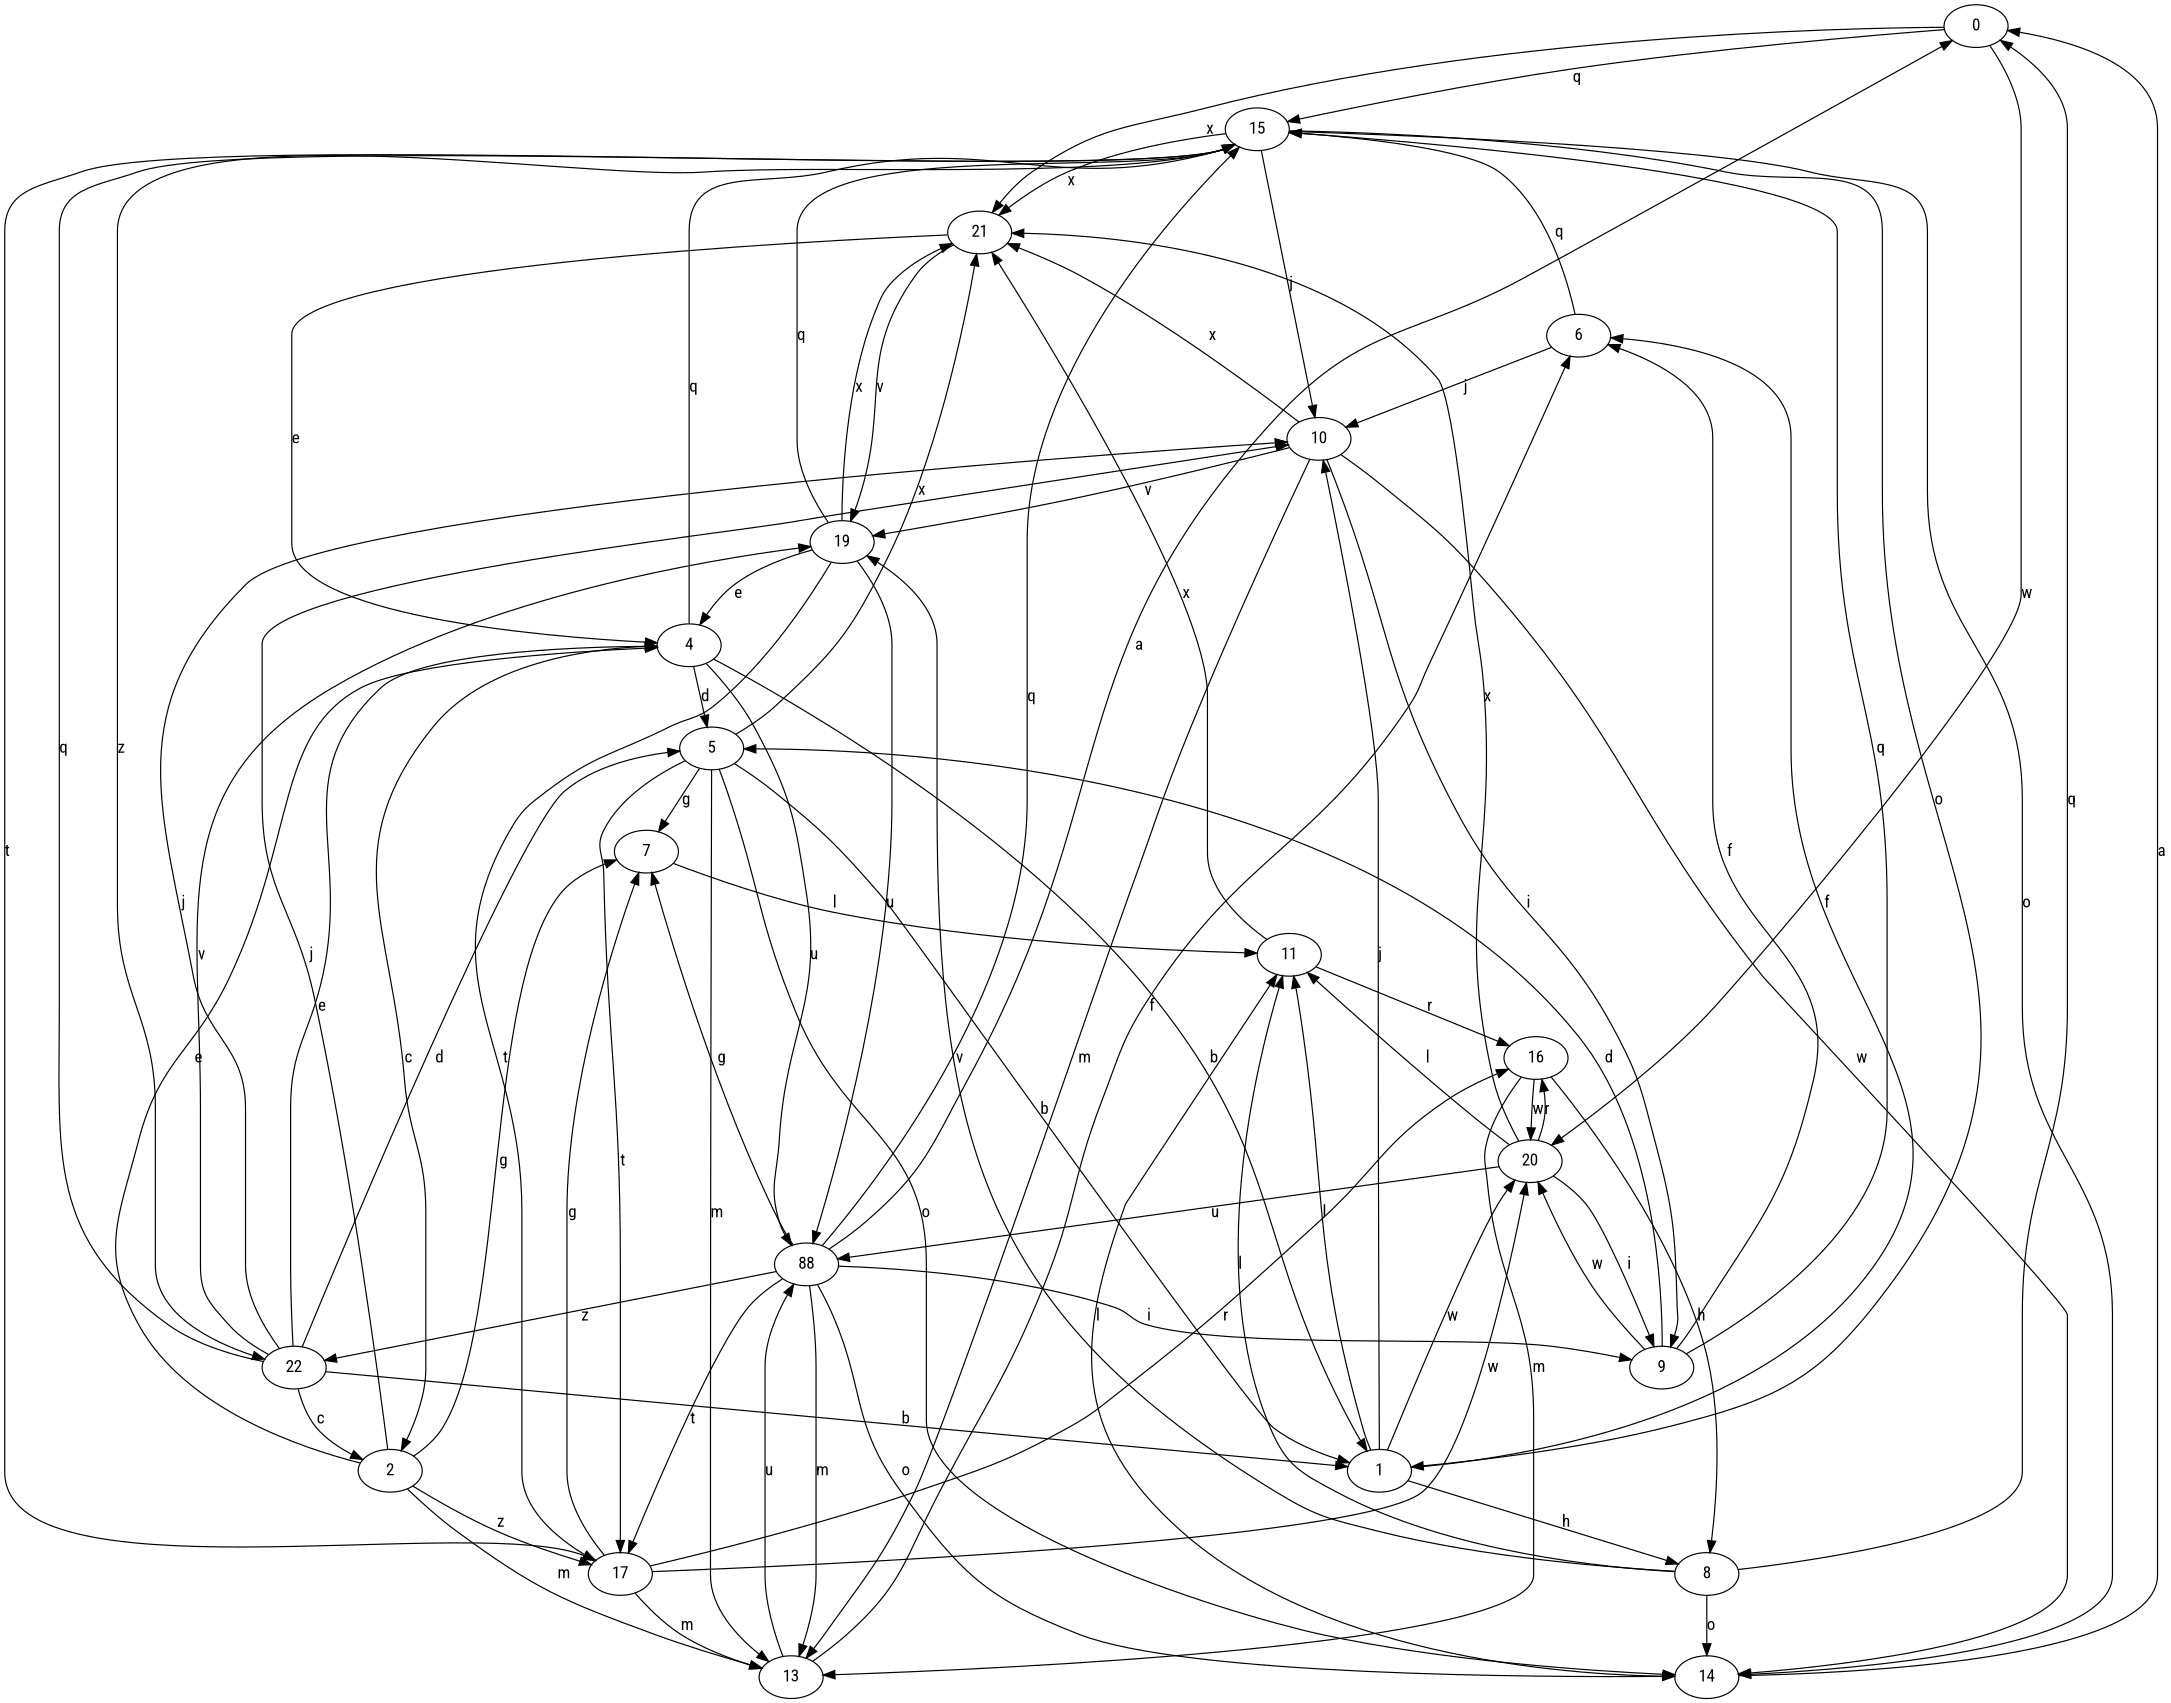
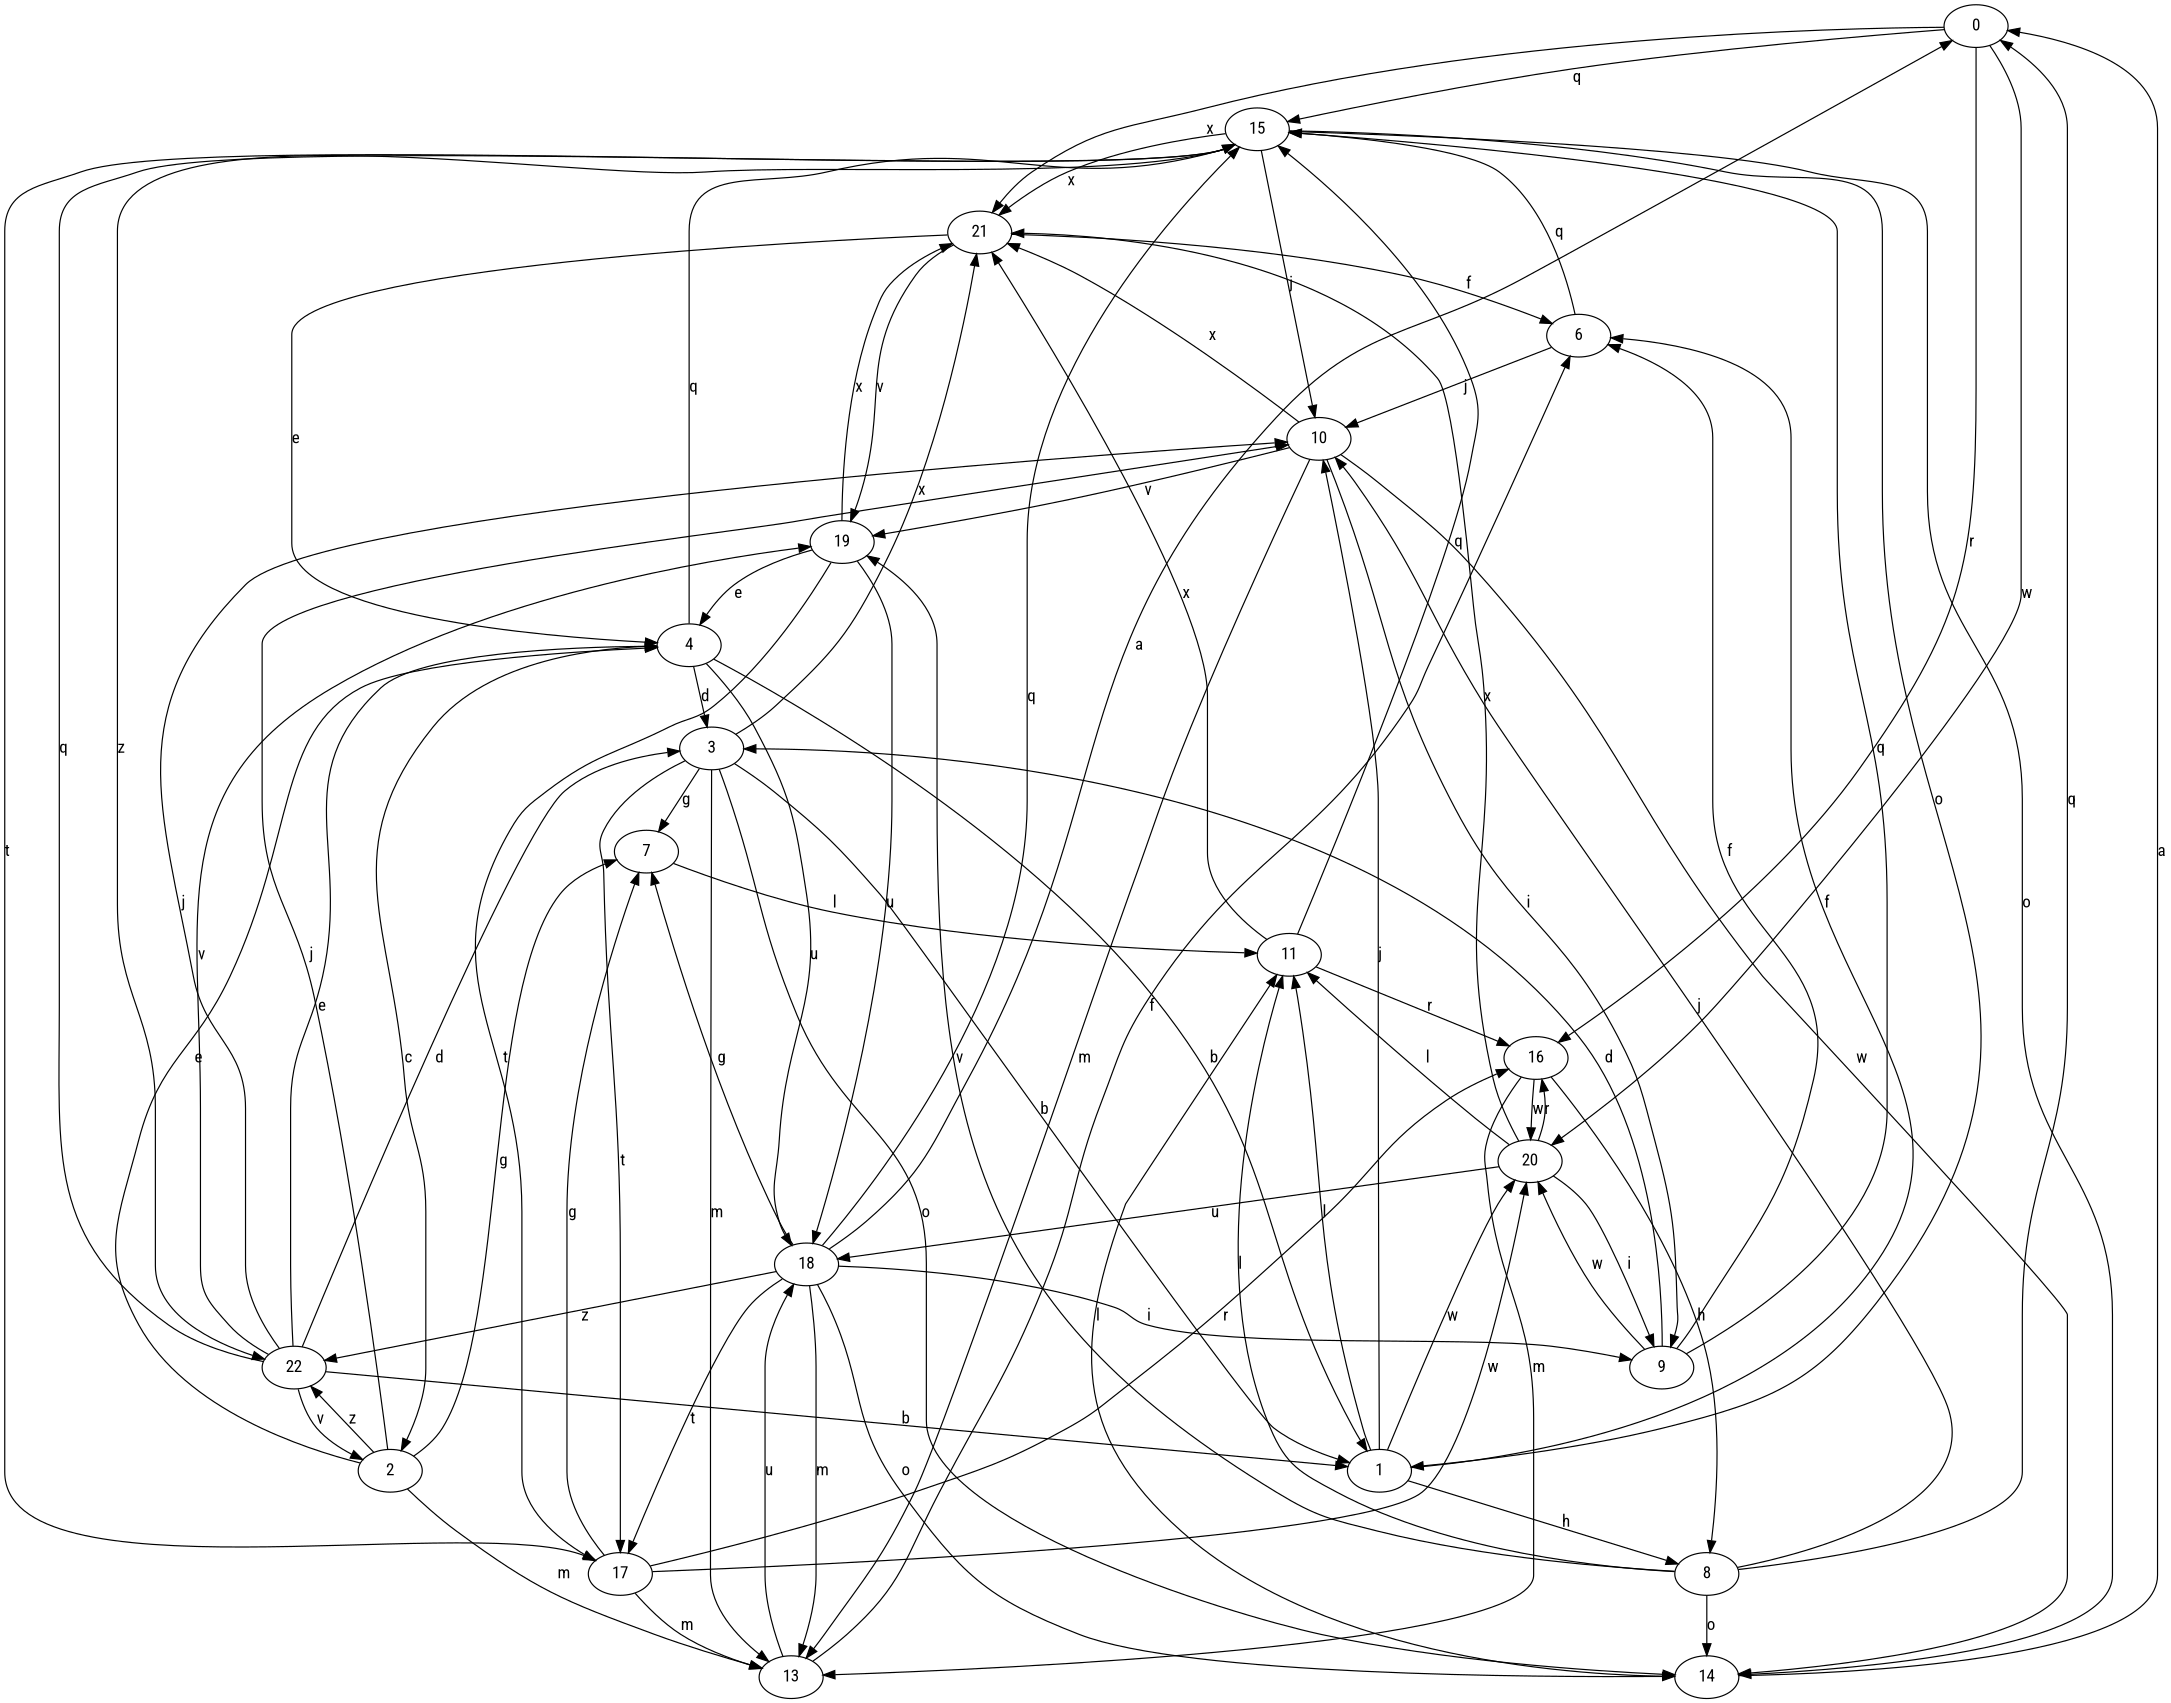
(851, 182) -> (1454, 522)
none -> (1267, 253)
none -> (1947, 617)
(712, 748) -> (712, 748)
none -> (1729, 1059)
(807, 1264) -> (807, 1264)
(321, 1419) -> (321, 1419)
(494, 1530) -> (347, 1424)
